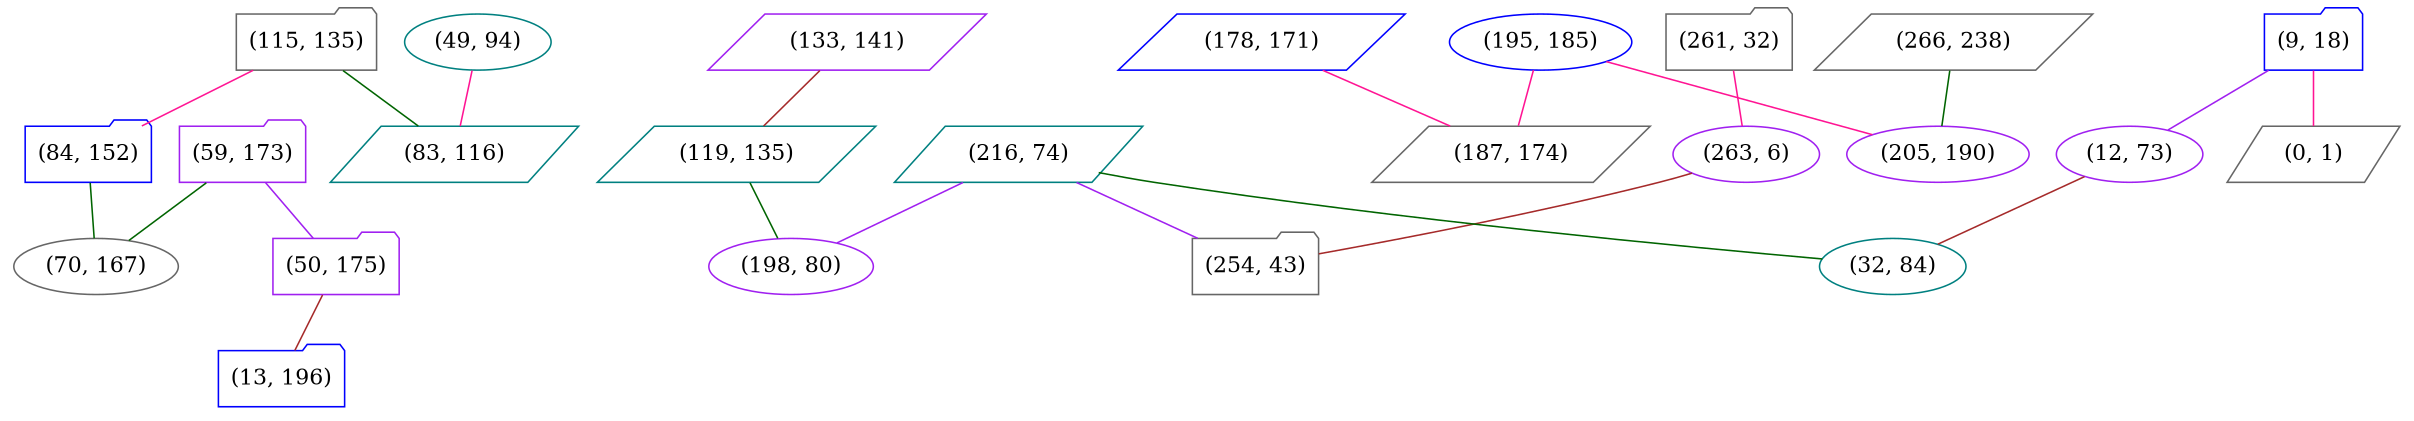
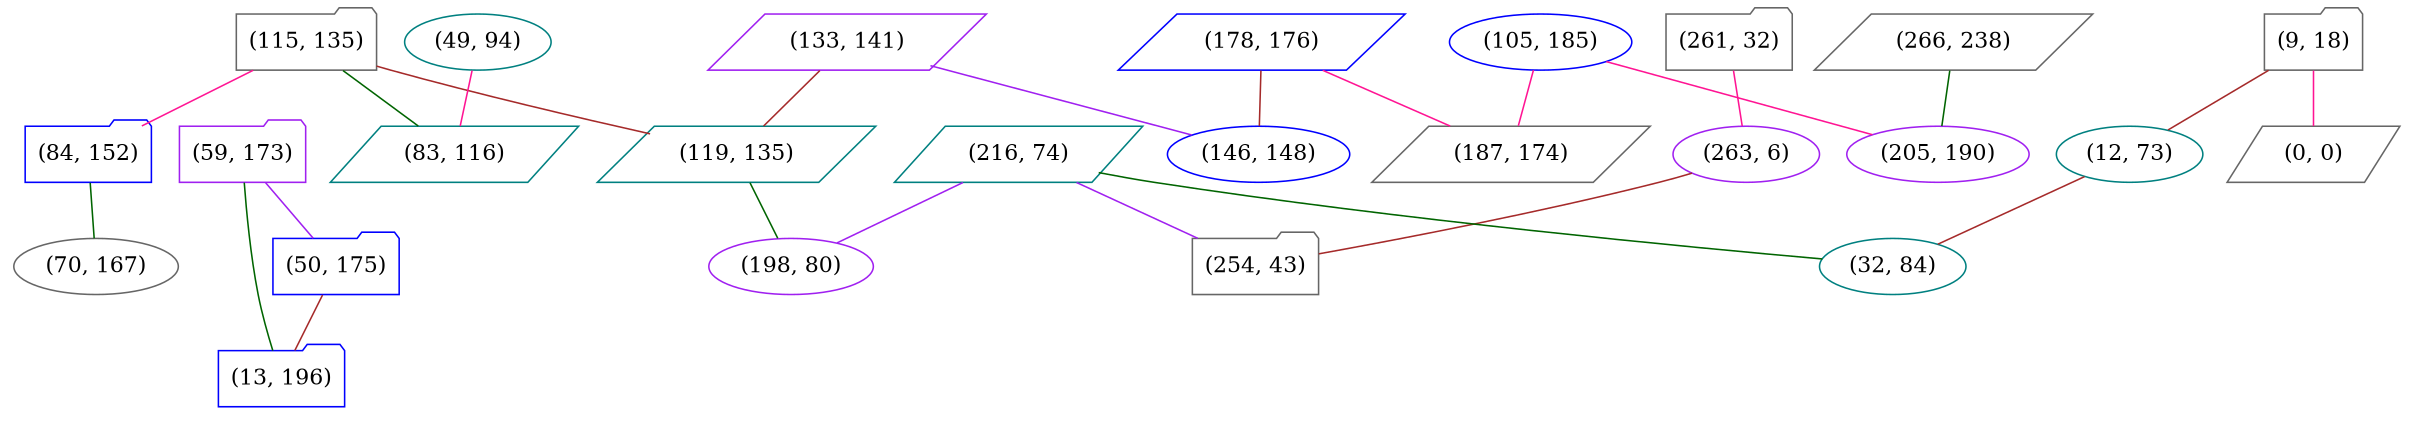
(1262, 42) -> (1262, 42)
(1541, 42) -> (1541, 42)
(2314, 42) -> (2314, 42)
(2218, 100) -> (2218, 100)
none -> (513, 102)
none -> (1259, 154)
(2130, 154) -> (2130, 154)
(2314, 154) -> (2314, 154)
(168, 212) -> (254, 268)
(336, 266) -> (336, 266)
